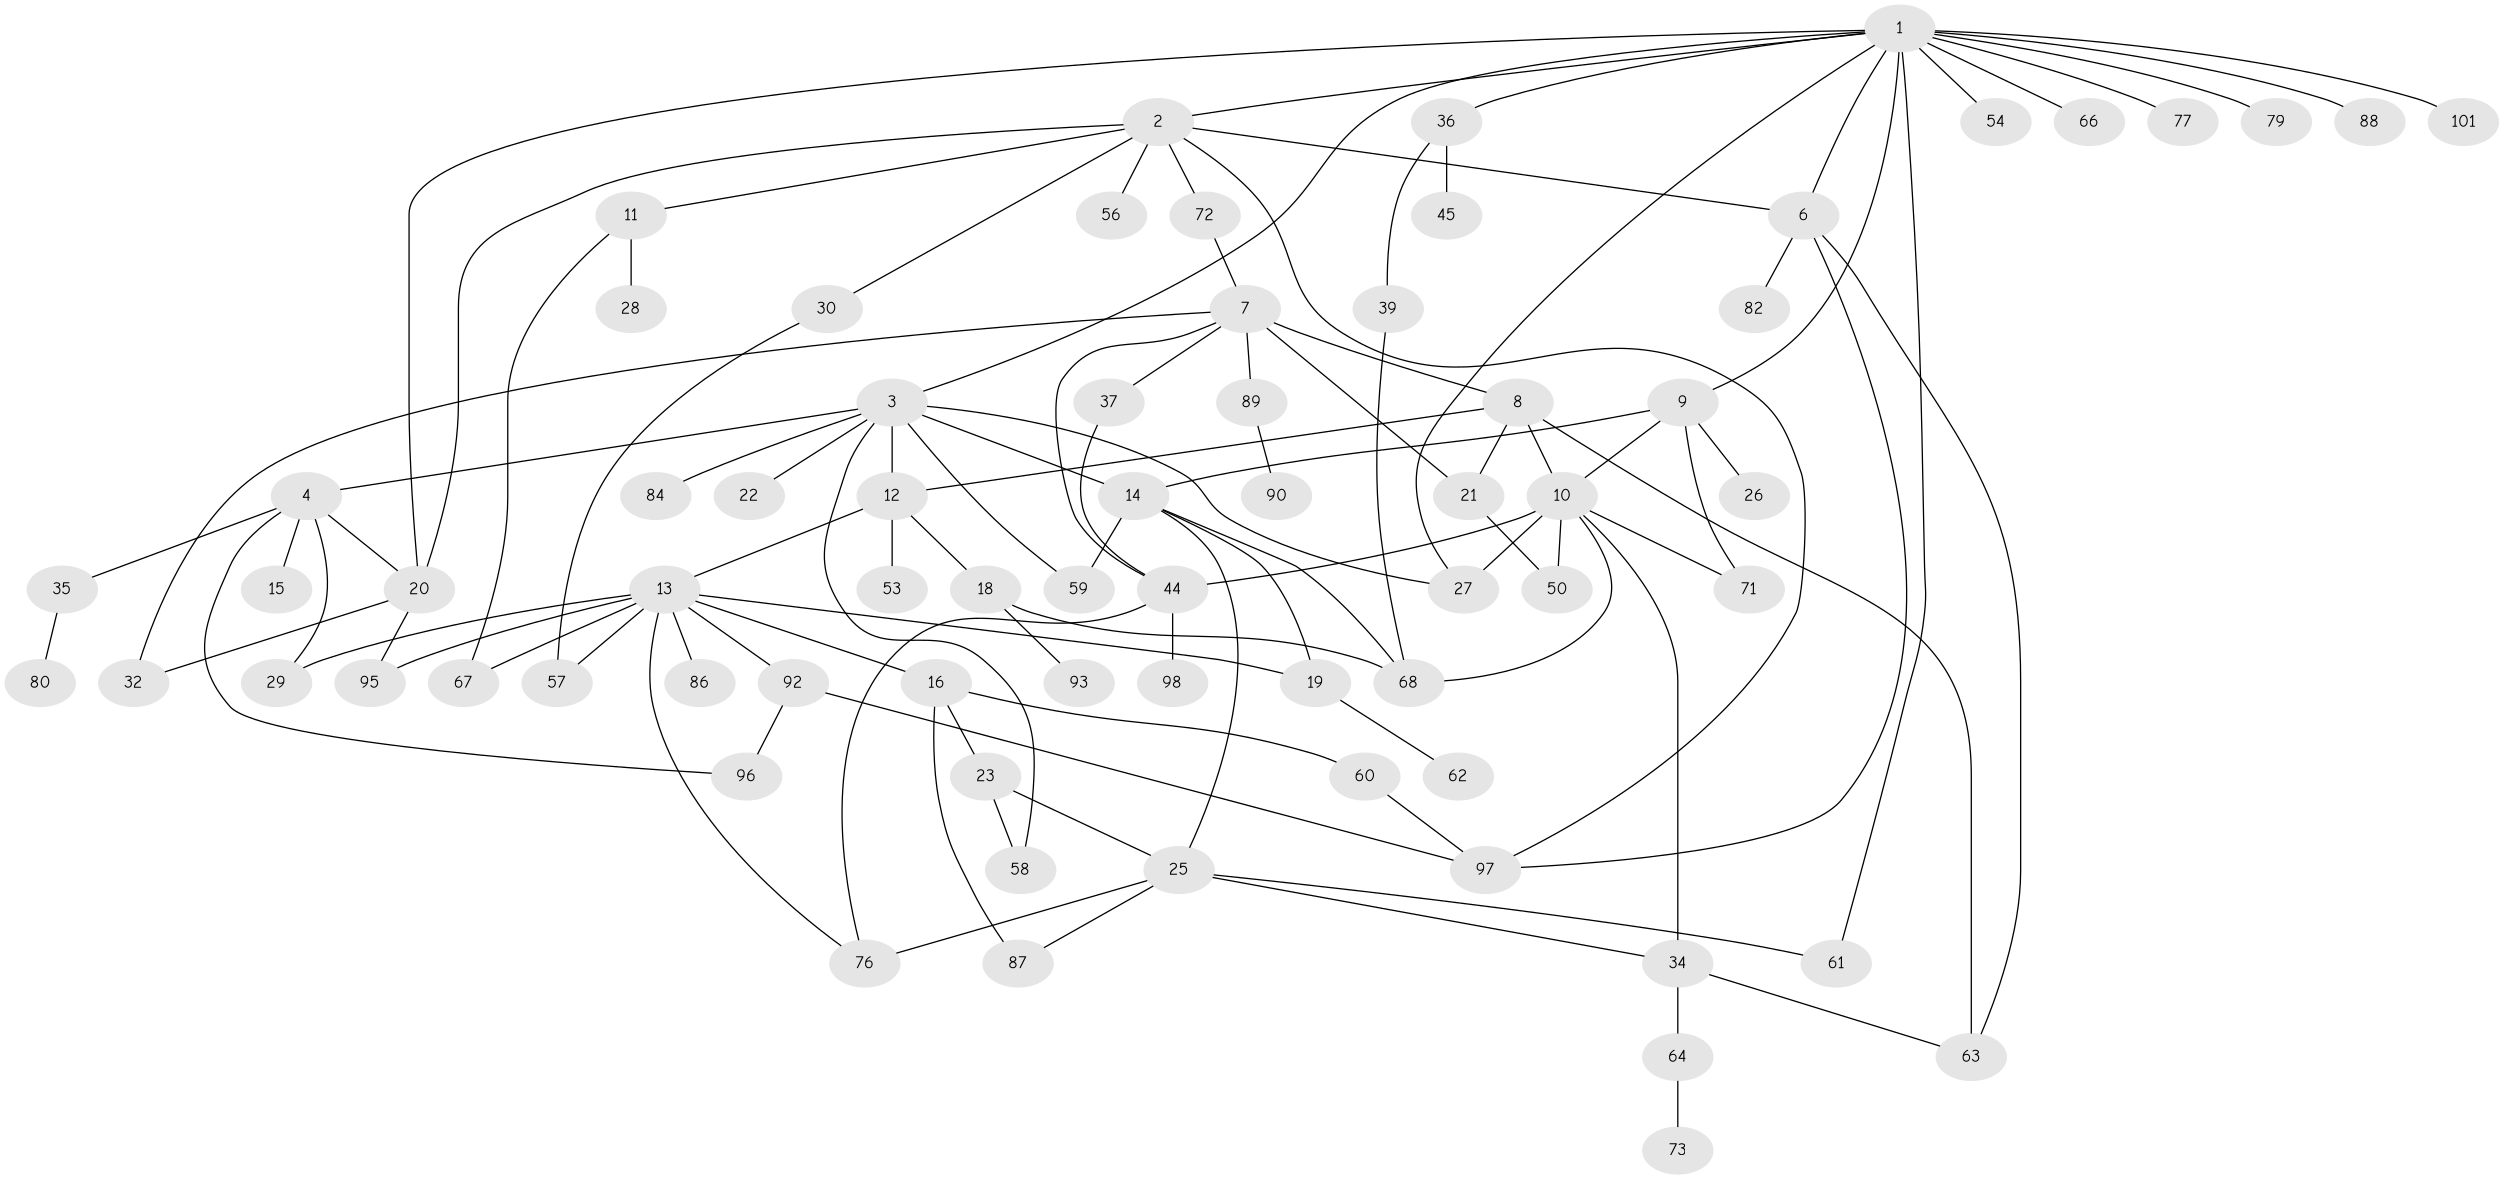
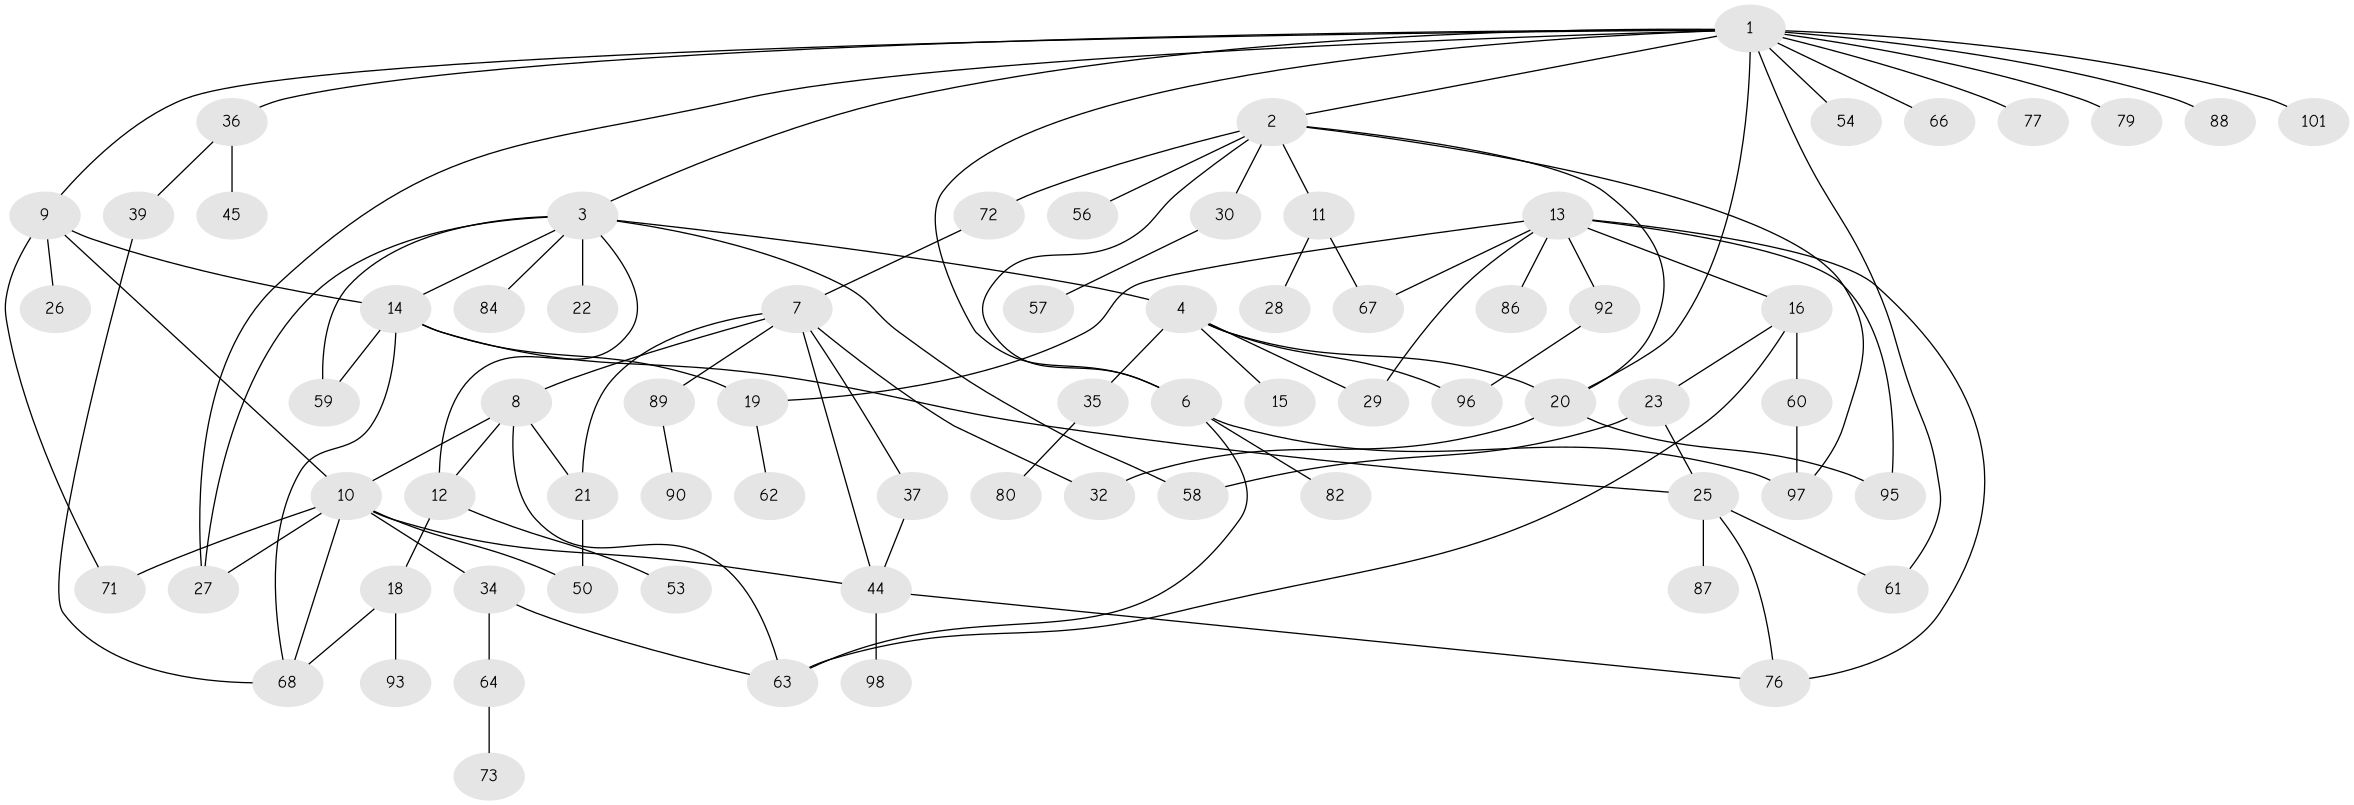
(779, 543) -> none
(611, 636) -> none
(1139, 777) -> none
(946, 831) -> (1331, 578)
(1429, 917) -> none
